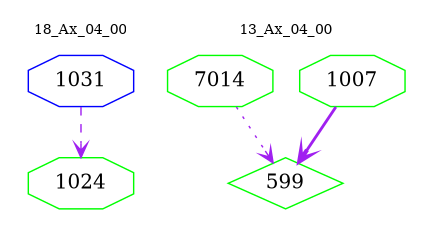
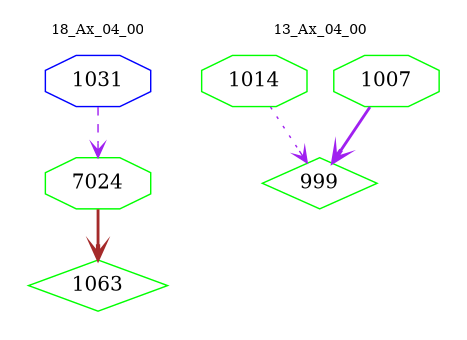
(220, 81) -> (254, 81)
(81, 183) -> (98, 183)
(286, 183) -> (320, 183)
none -> (98, 286)
